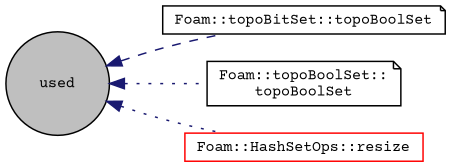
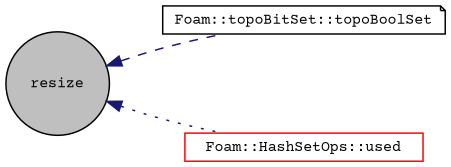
(58, 84) -> (58, 84)
(304, 84) -> none
(304, 147) -> (304, 147)
